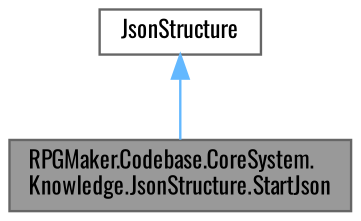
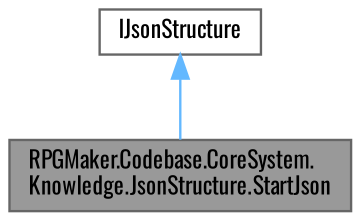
(180, 32) -> (180, 32)
